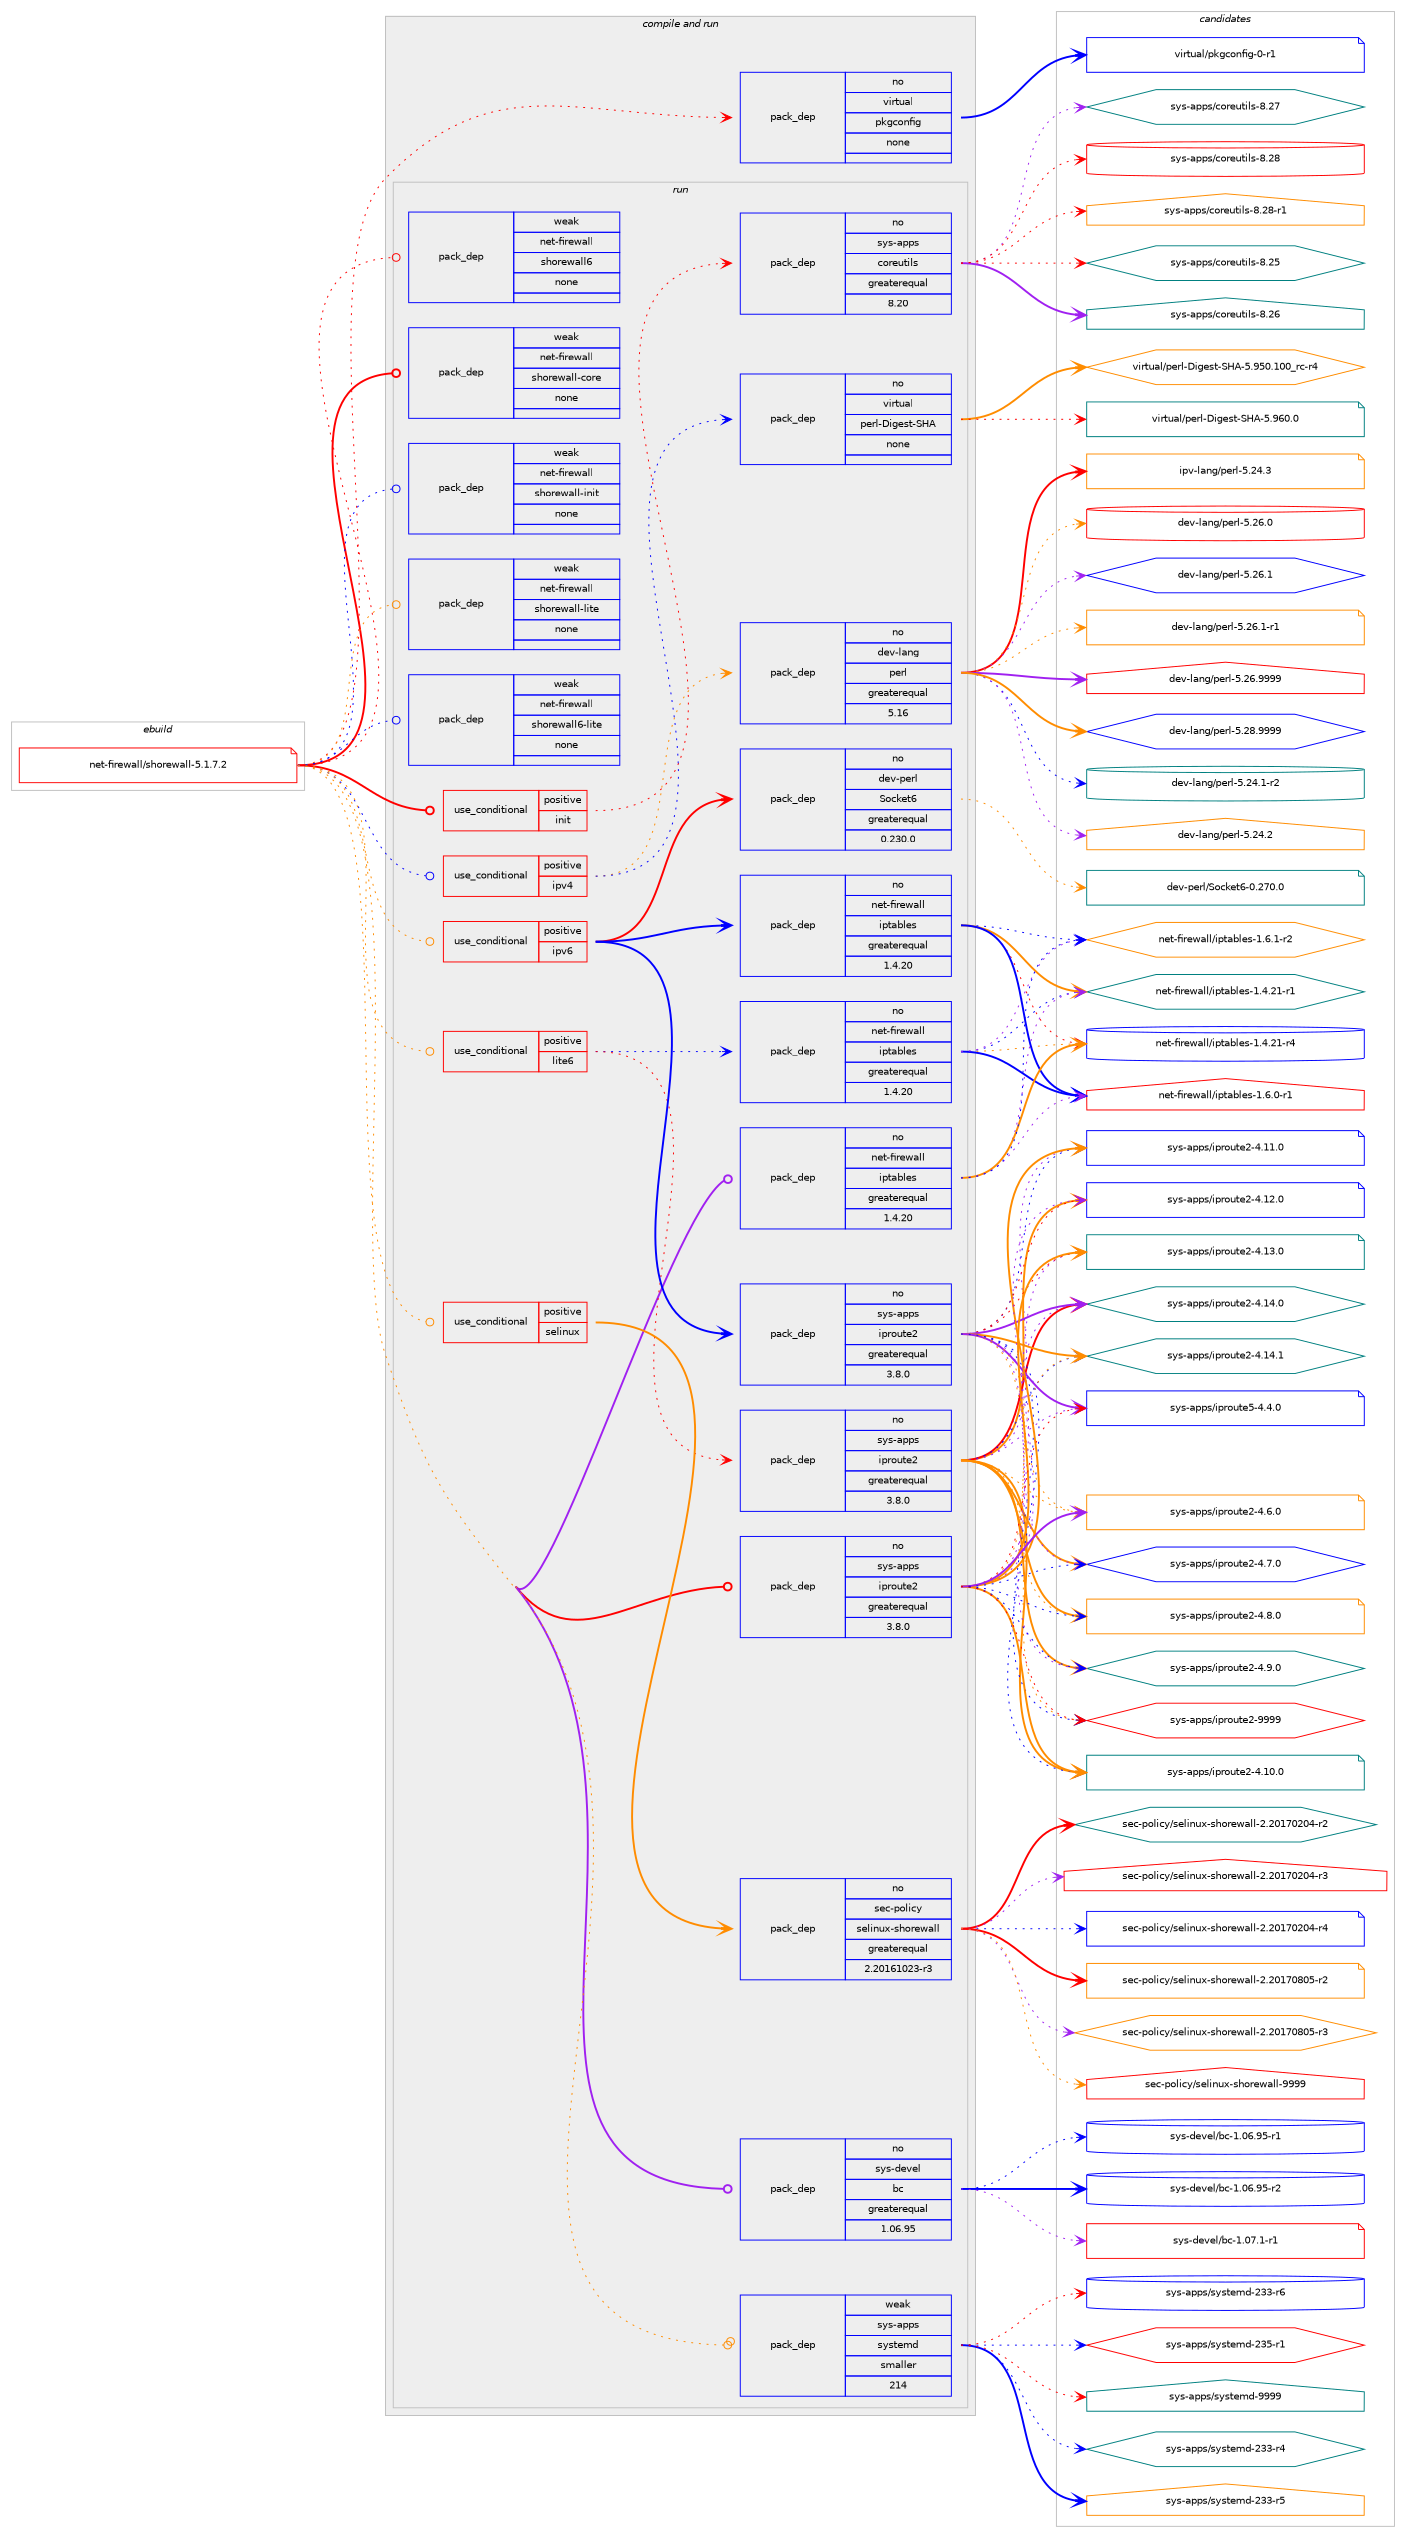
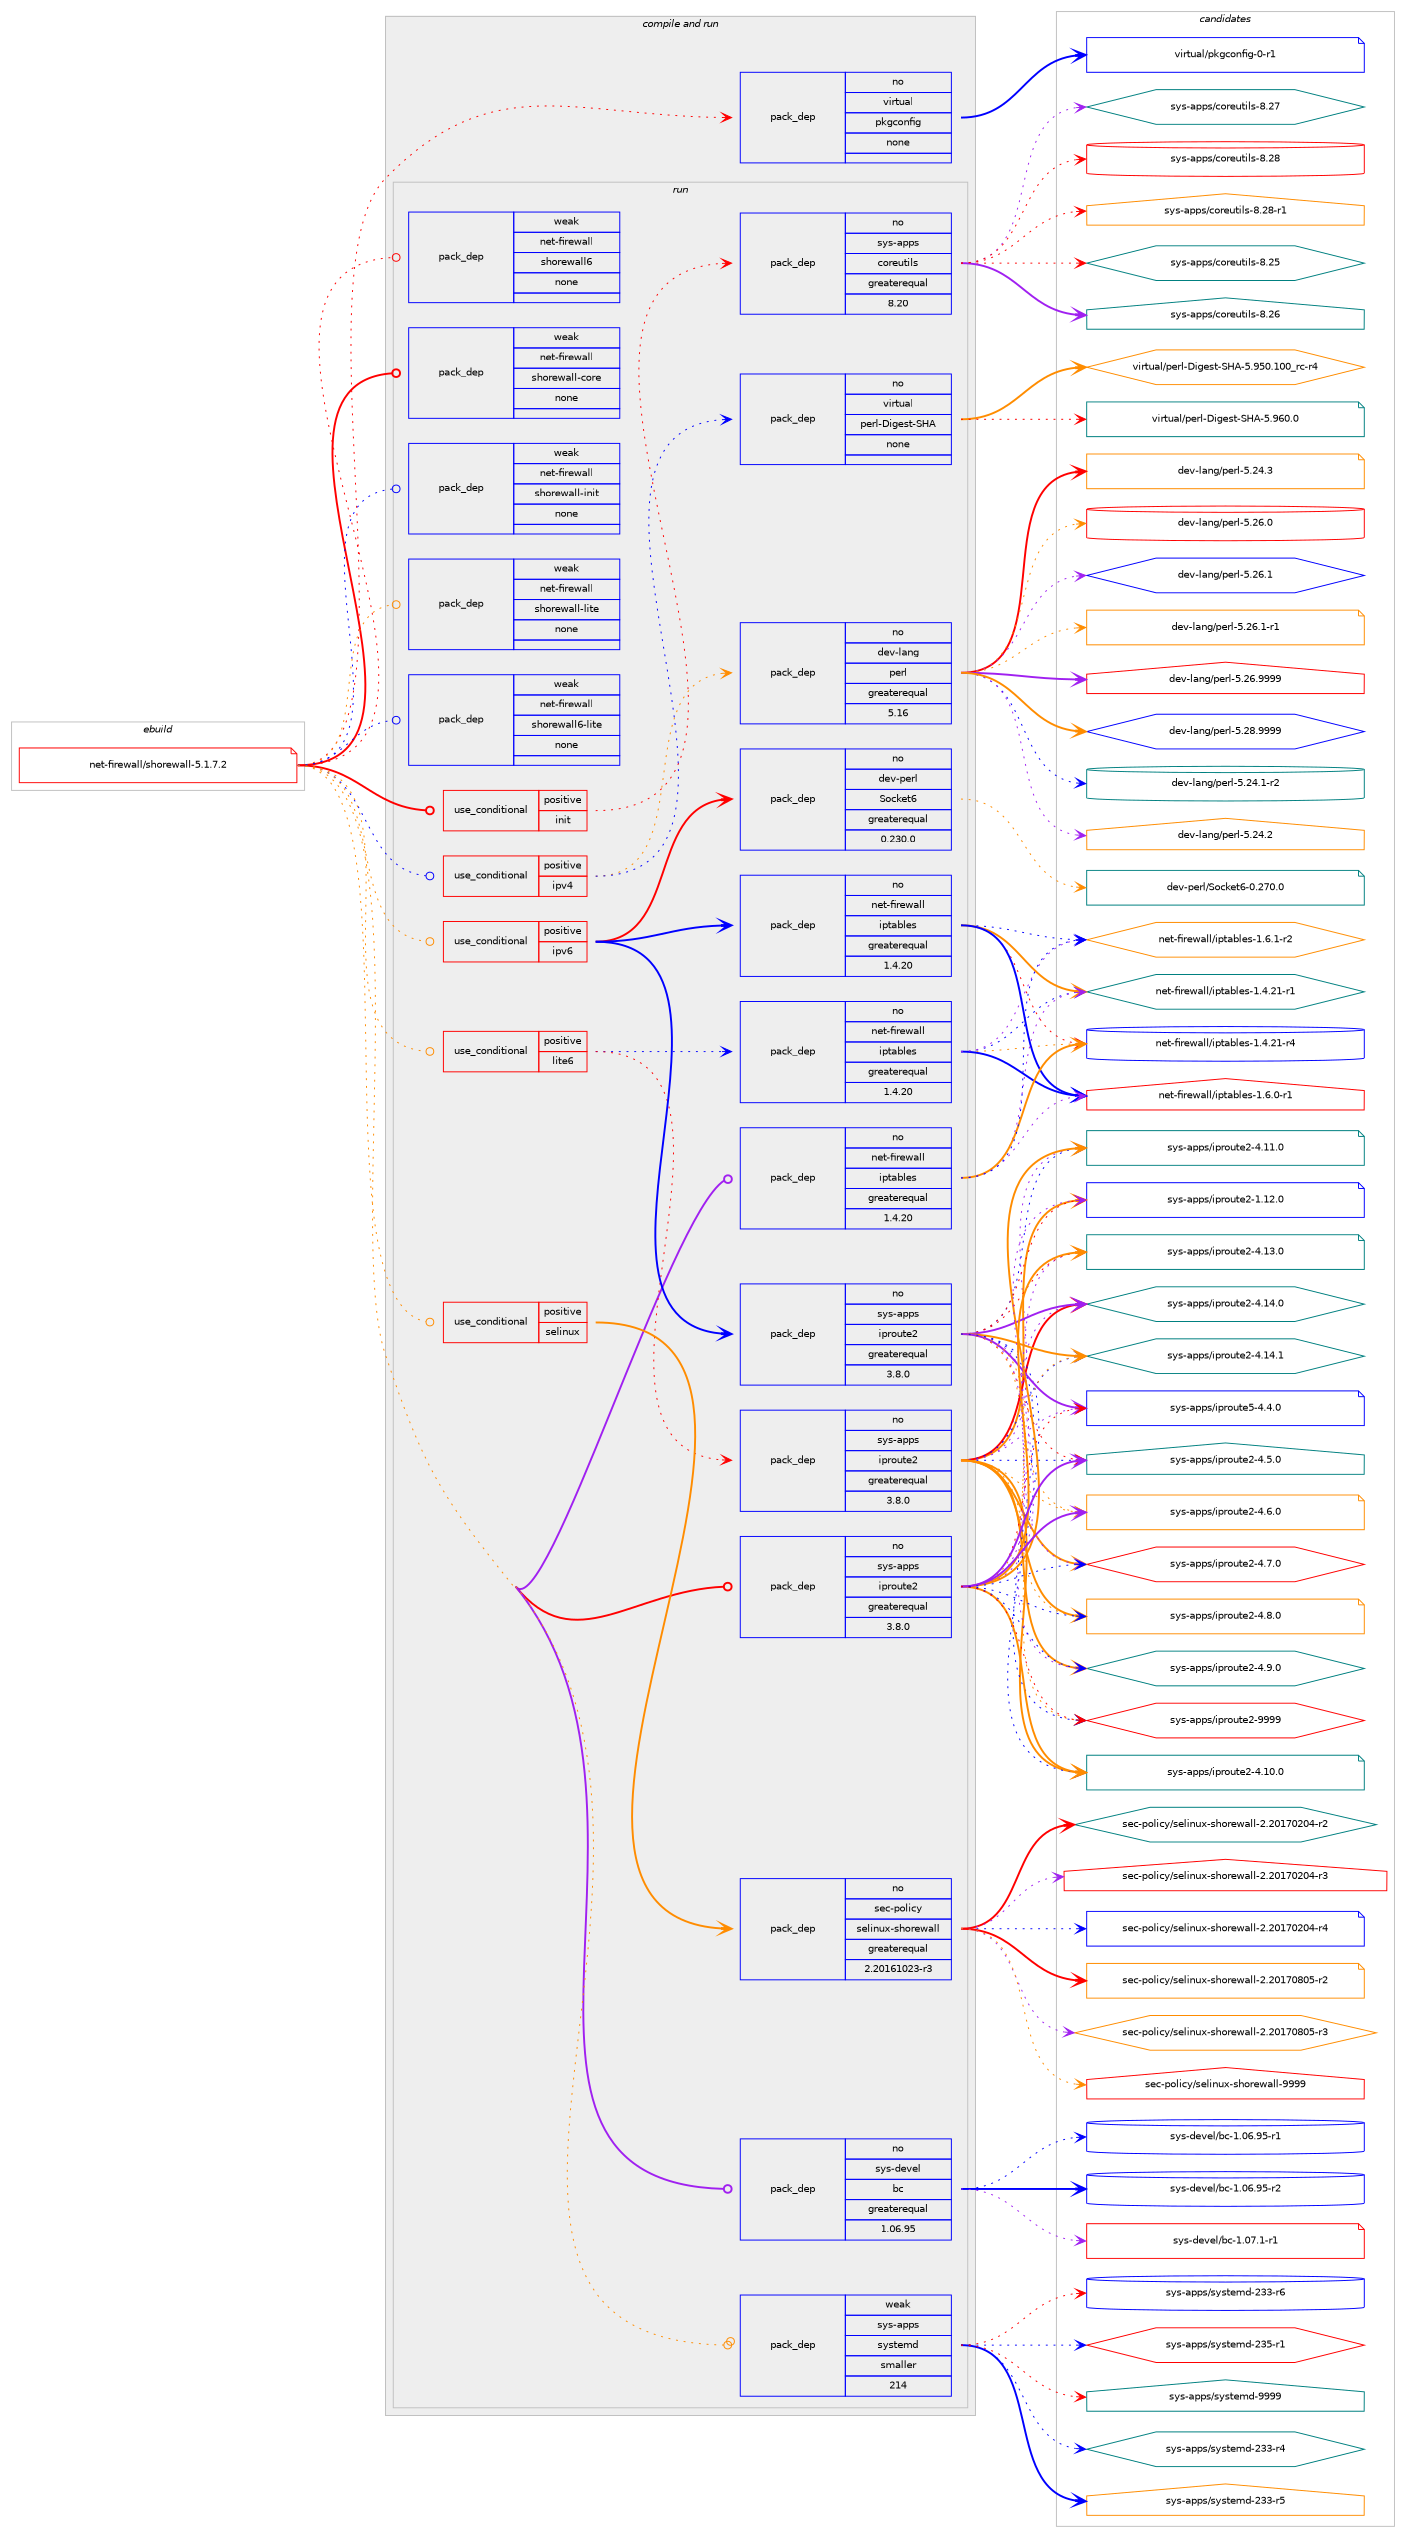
(1225, 471) -> (1225, 471)
(1225, 1148) -> (1225, 1148)
(1225, 1200) -> (1225, 1200)
none -> (1225, 1460)
(1225, 1564) -> (1225, 1564)
